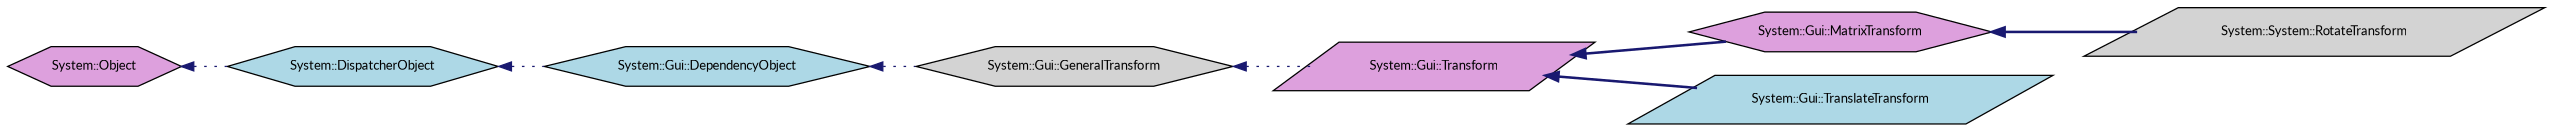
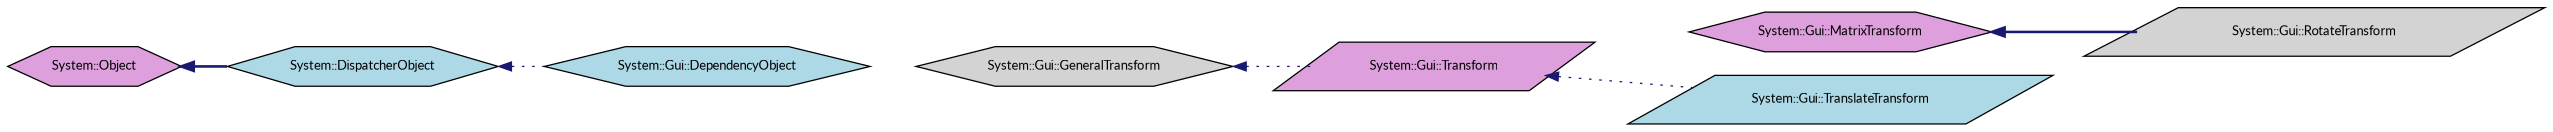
(2314, 32) -> (2314, 32)
(1656, 48) -> none
(210, 66) -> (210, 66)
(899, 66) -> none
(1628, 82) -> (1628, 82)
